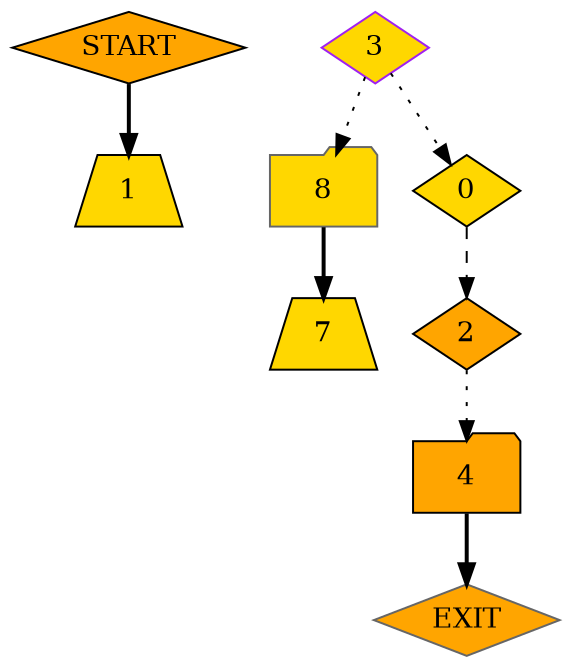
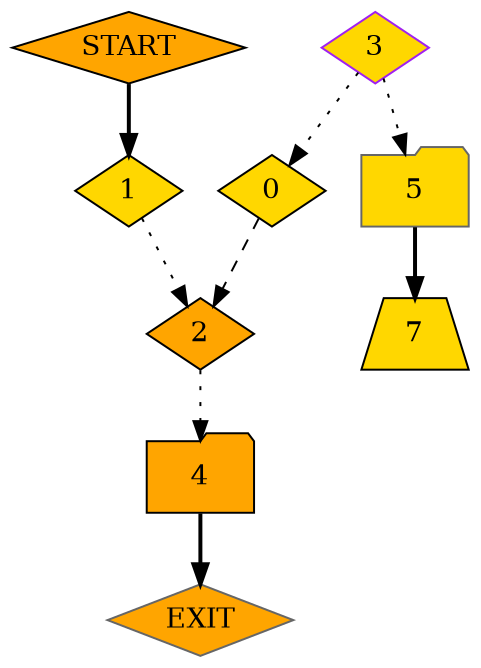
(129, 191) -> (129, 191)
(324, 191) -> (415, 191)
none -> (160, 253)
